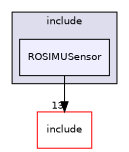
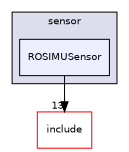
(65, 22) -> (65, 22)
